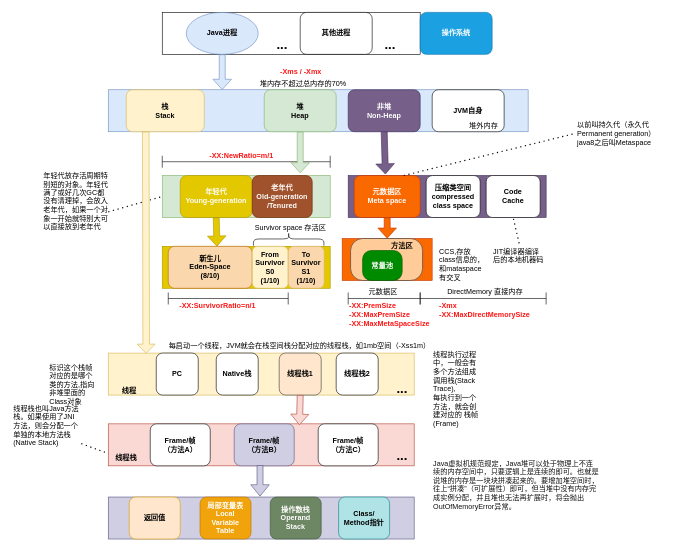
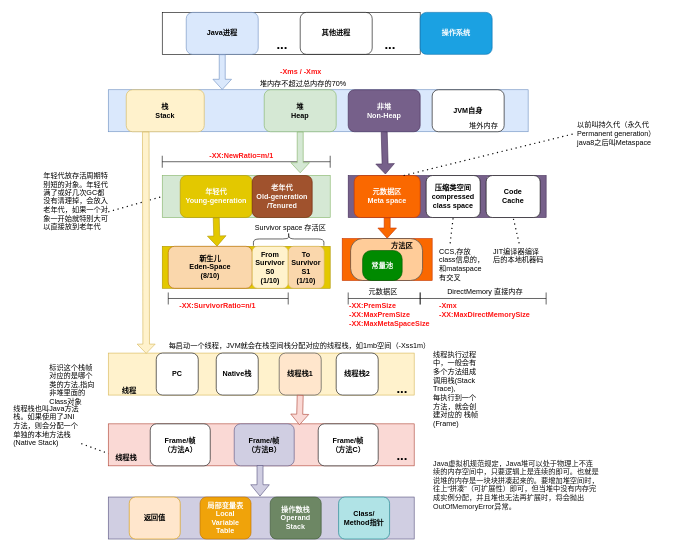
(222, 33) -> (222, 33)
none -> (452, 232)
